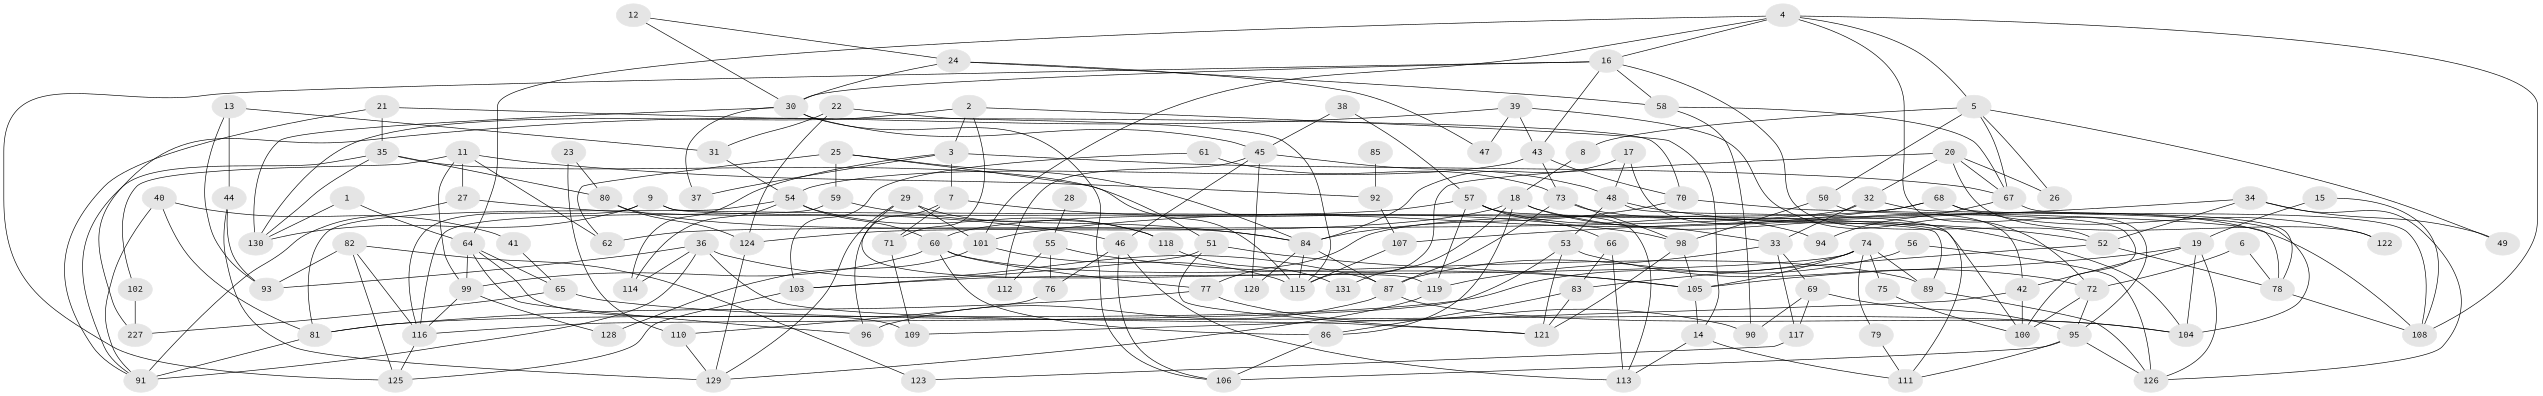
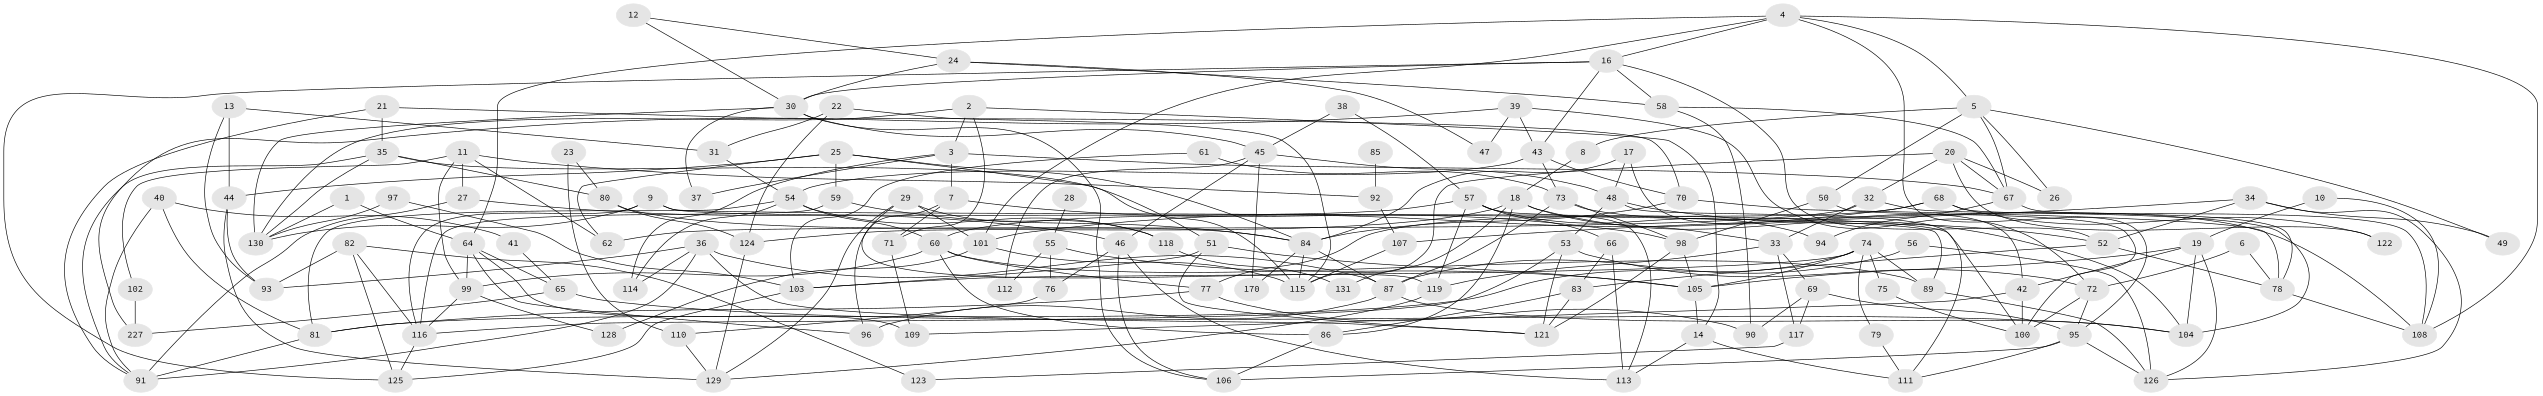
none -> (532, 175)
none -> (393, 198)
(2320, 198) -> (2320, 198)
(1252, 289) -> (1252, 289)
